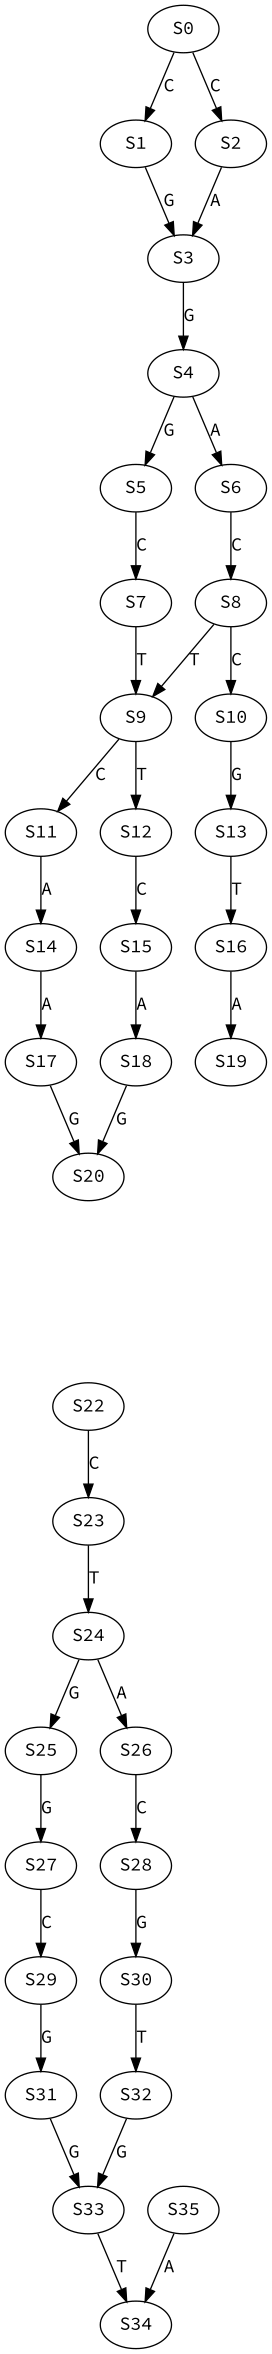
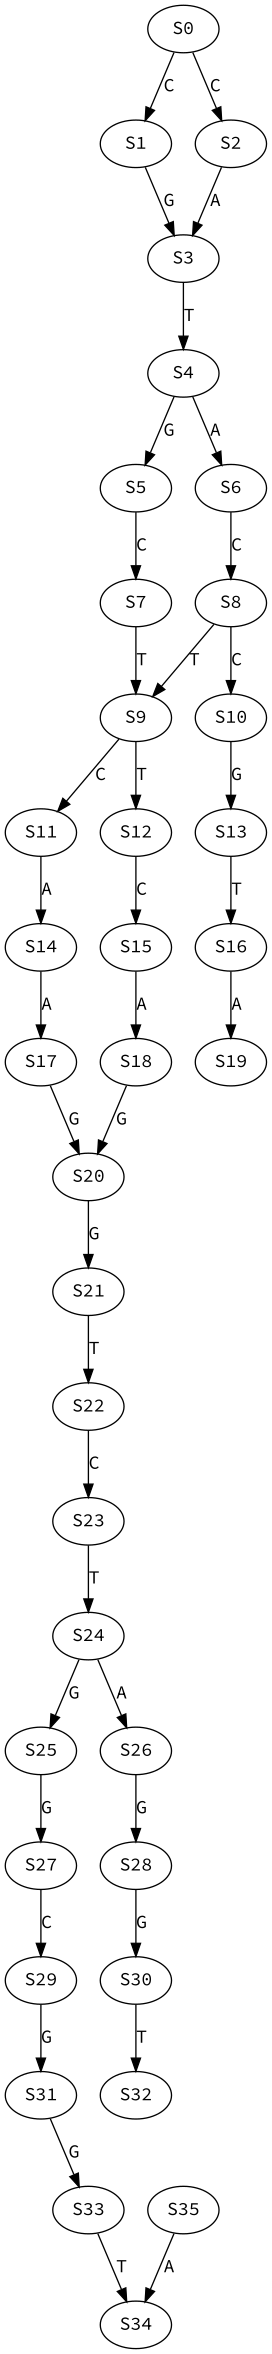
(189, 316) -> (189, 316)
none -> (88, 1292)
(142, 1808) -> (142, 1808)
(115, 2147) -> none
